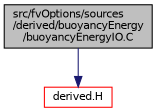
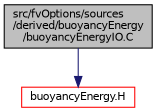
(78, 97) -> (78, 97)
